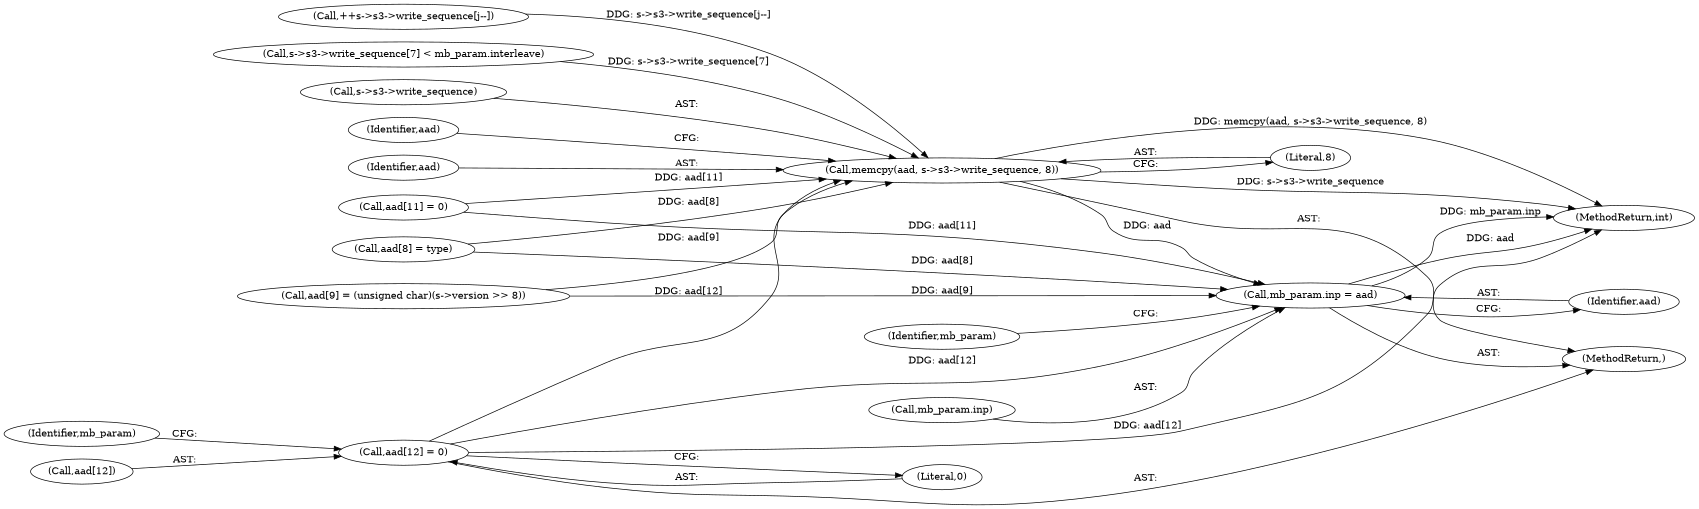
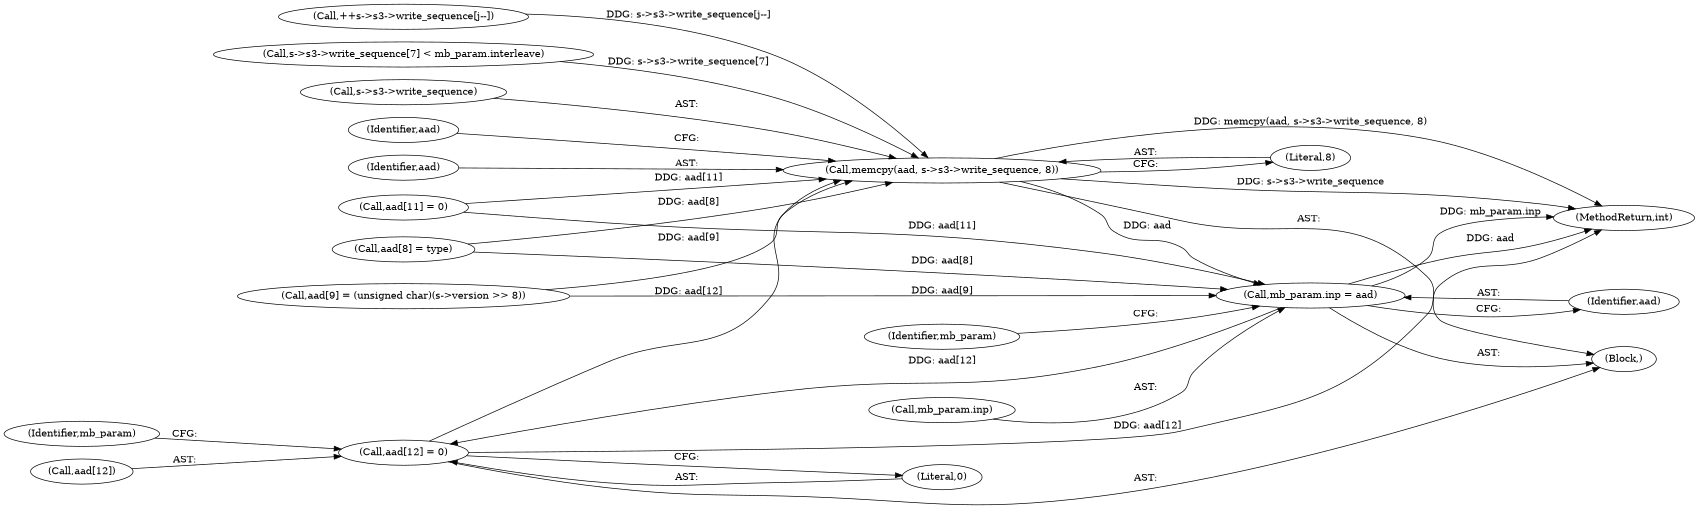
(1624, 359) -> (1624, 359)
(866, 385) -> (873, 384)
